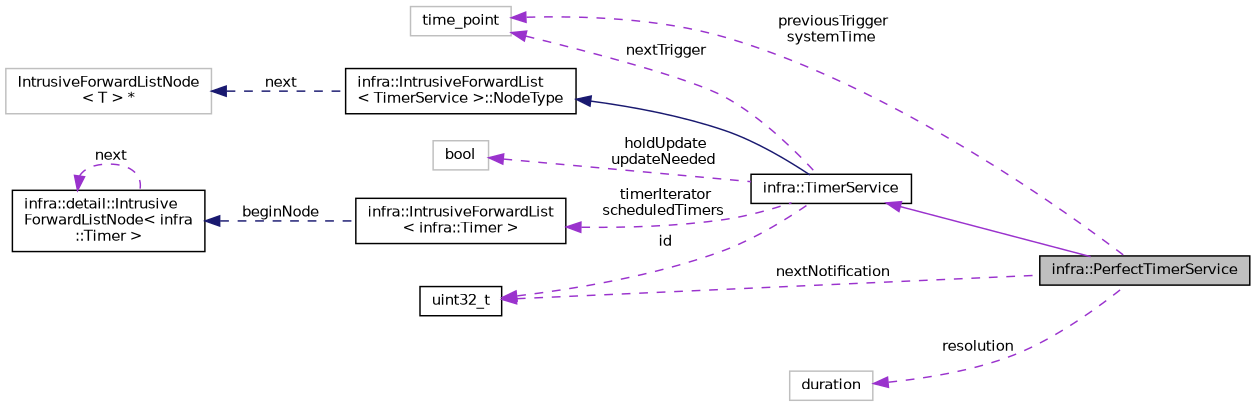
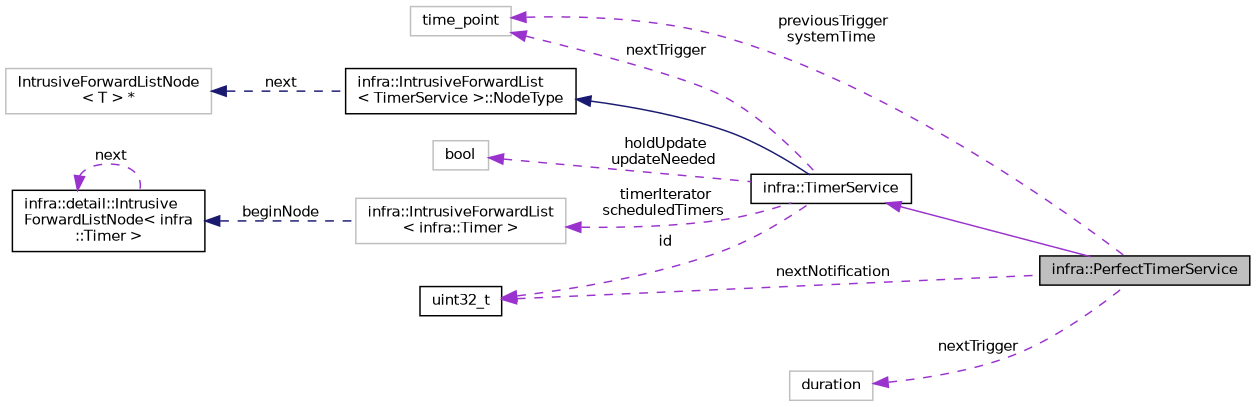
(461, 221) -> (461, 221)
(976, 347) -> (976, 347)
